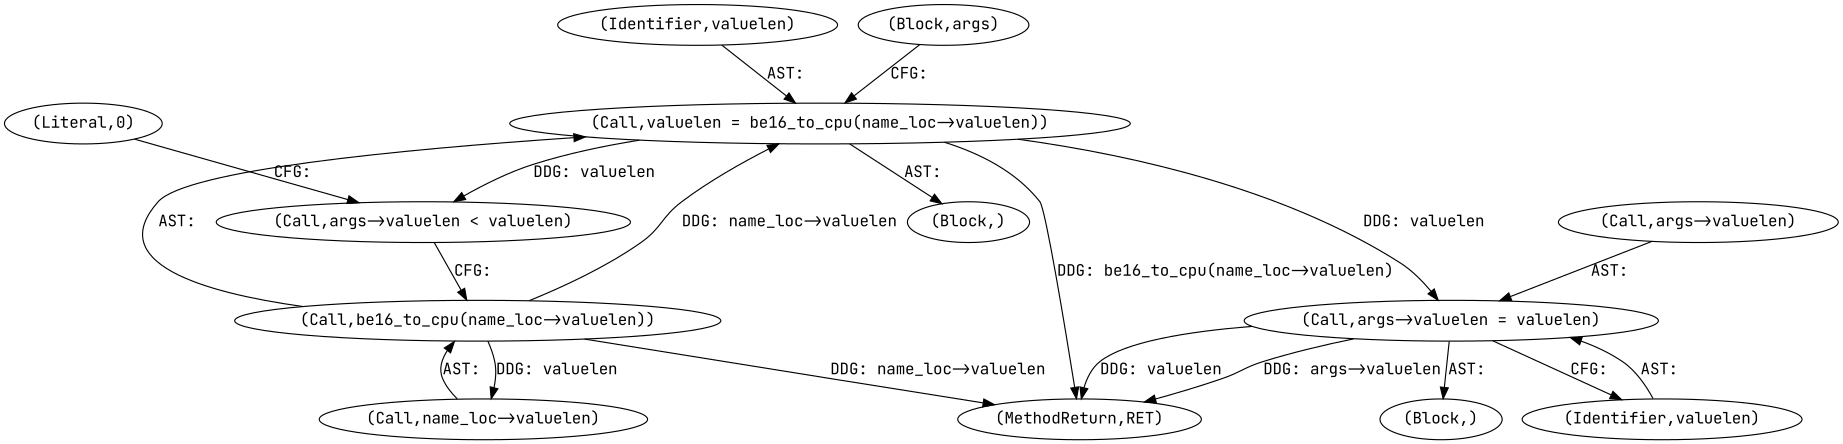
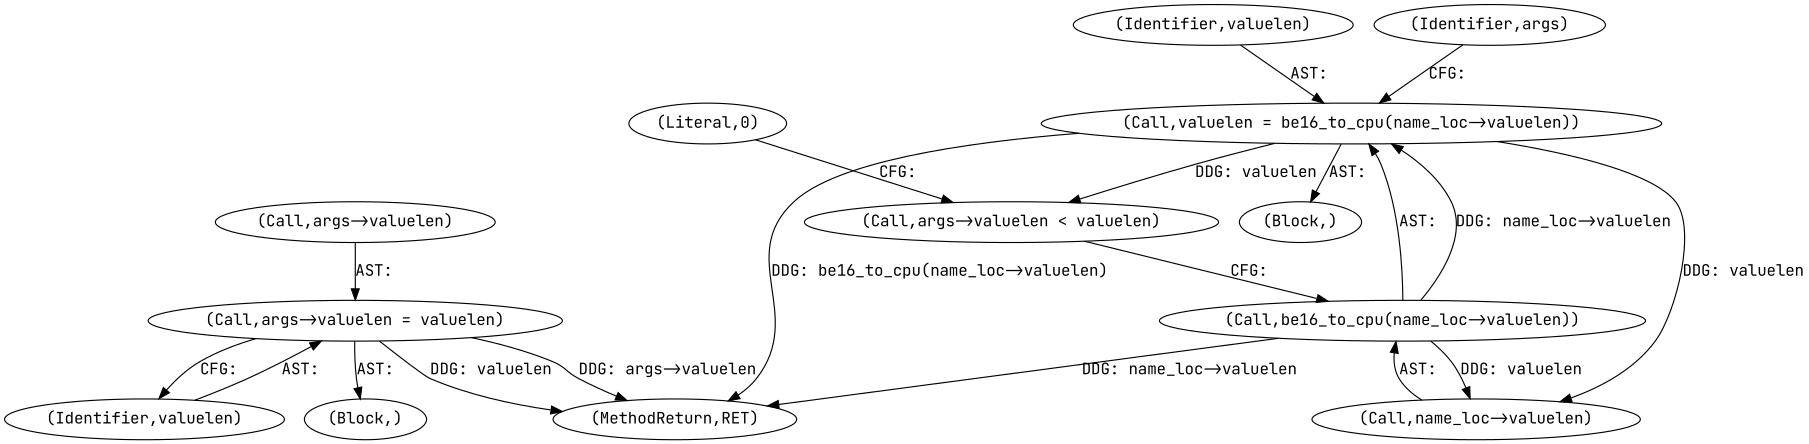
(944, 25) -> (1490, 25)
(1236, 188) -> (1684, 229)
